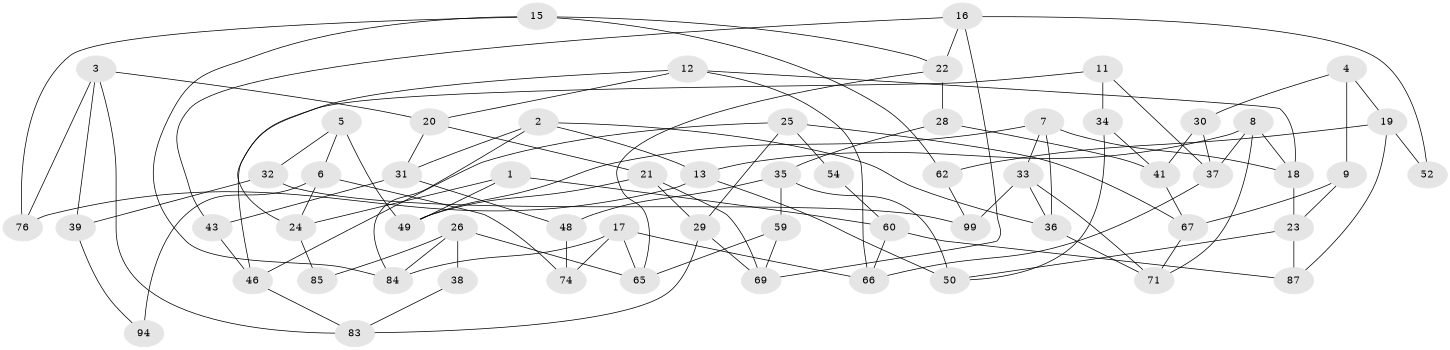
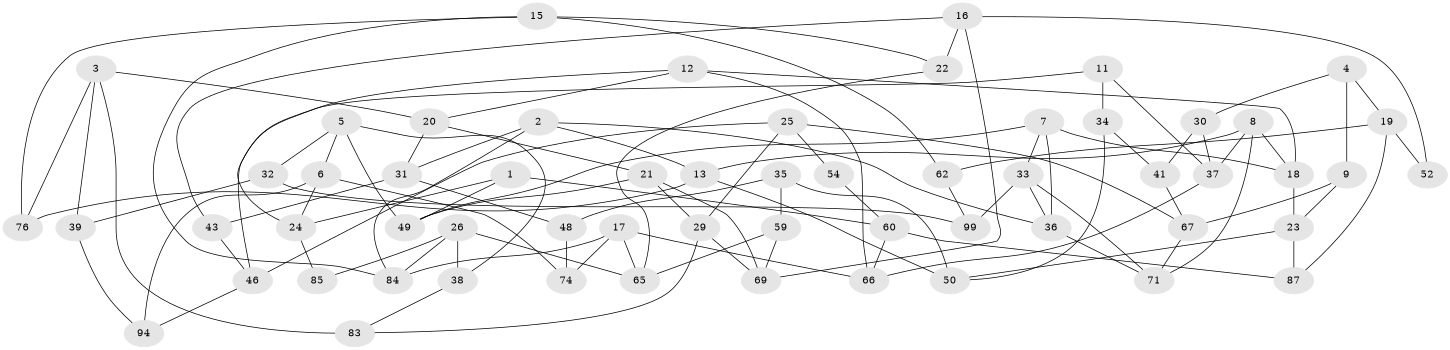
(943, 122) -> none
none -> (533, 158)
(304, 307) -> (198, 307)
